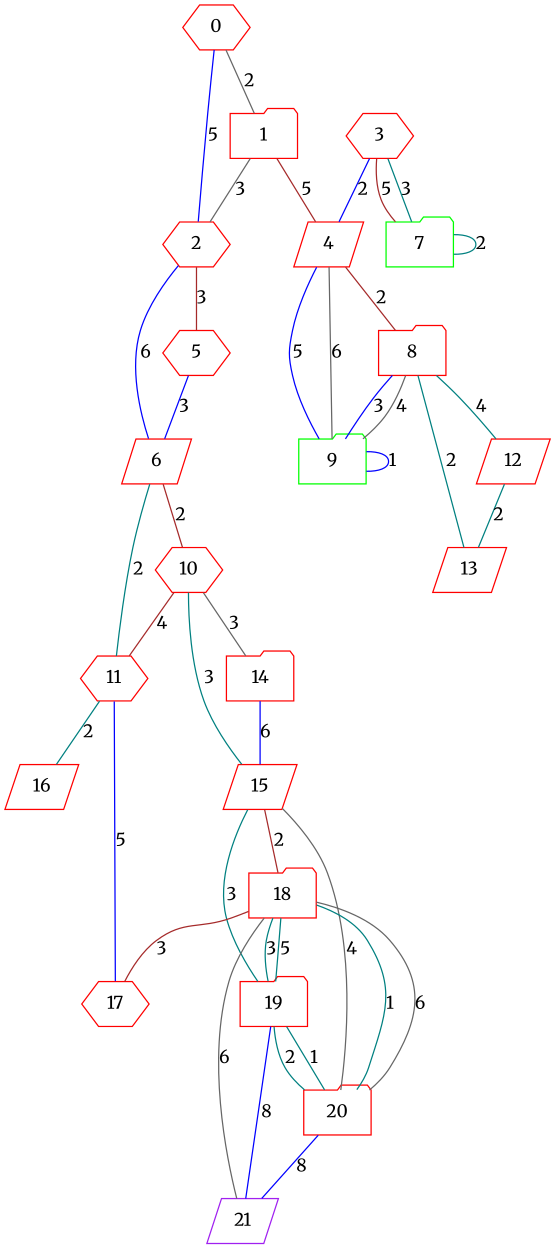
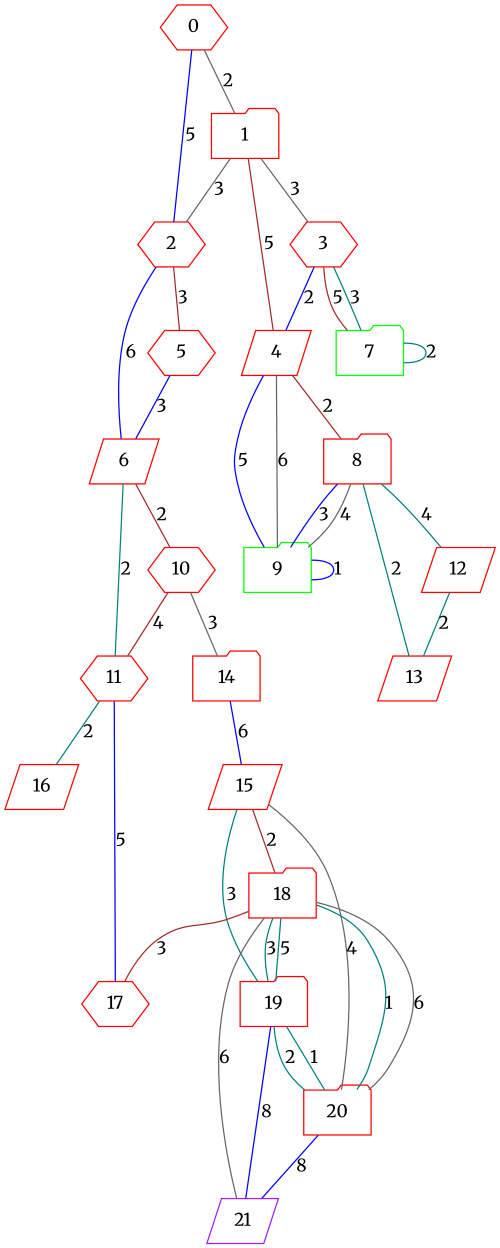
none -> (284, 190)
(199, 684) -> none
